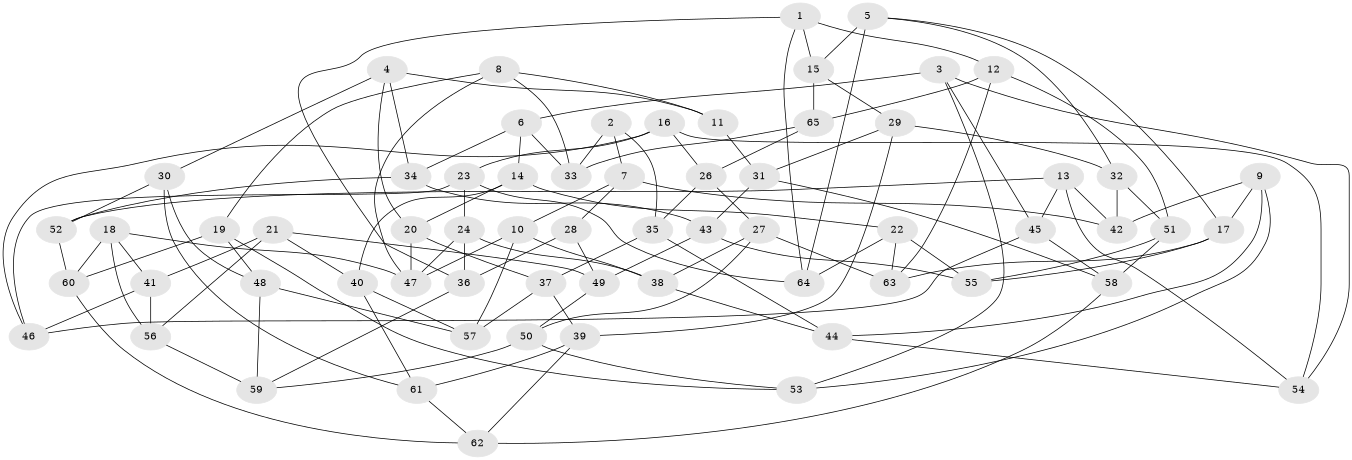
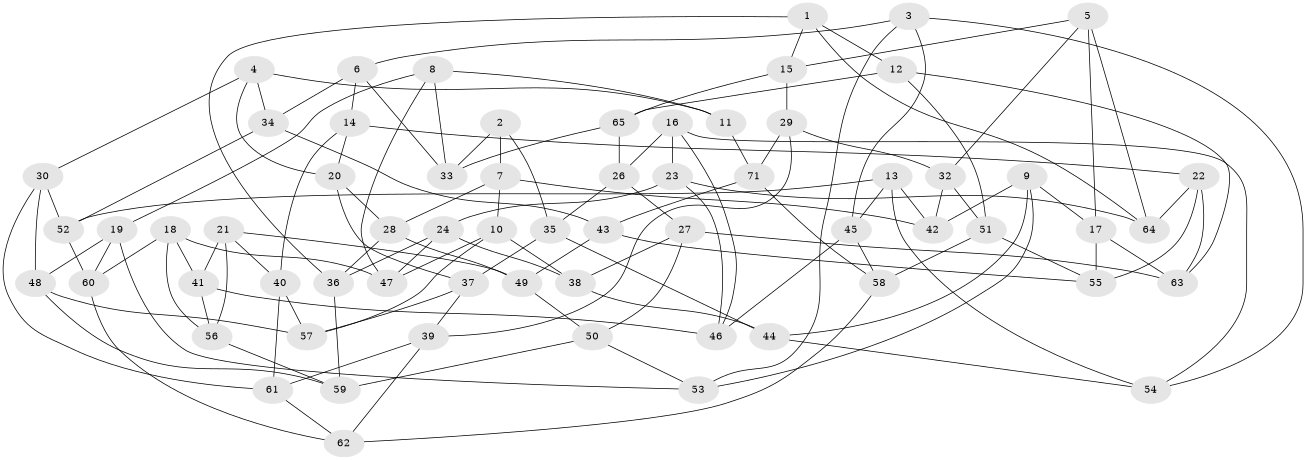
(760, 177) -> (754, 177)
(411, 251) -> (362, 202)
